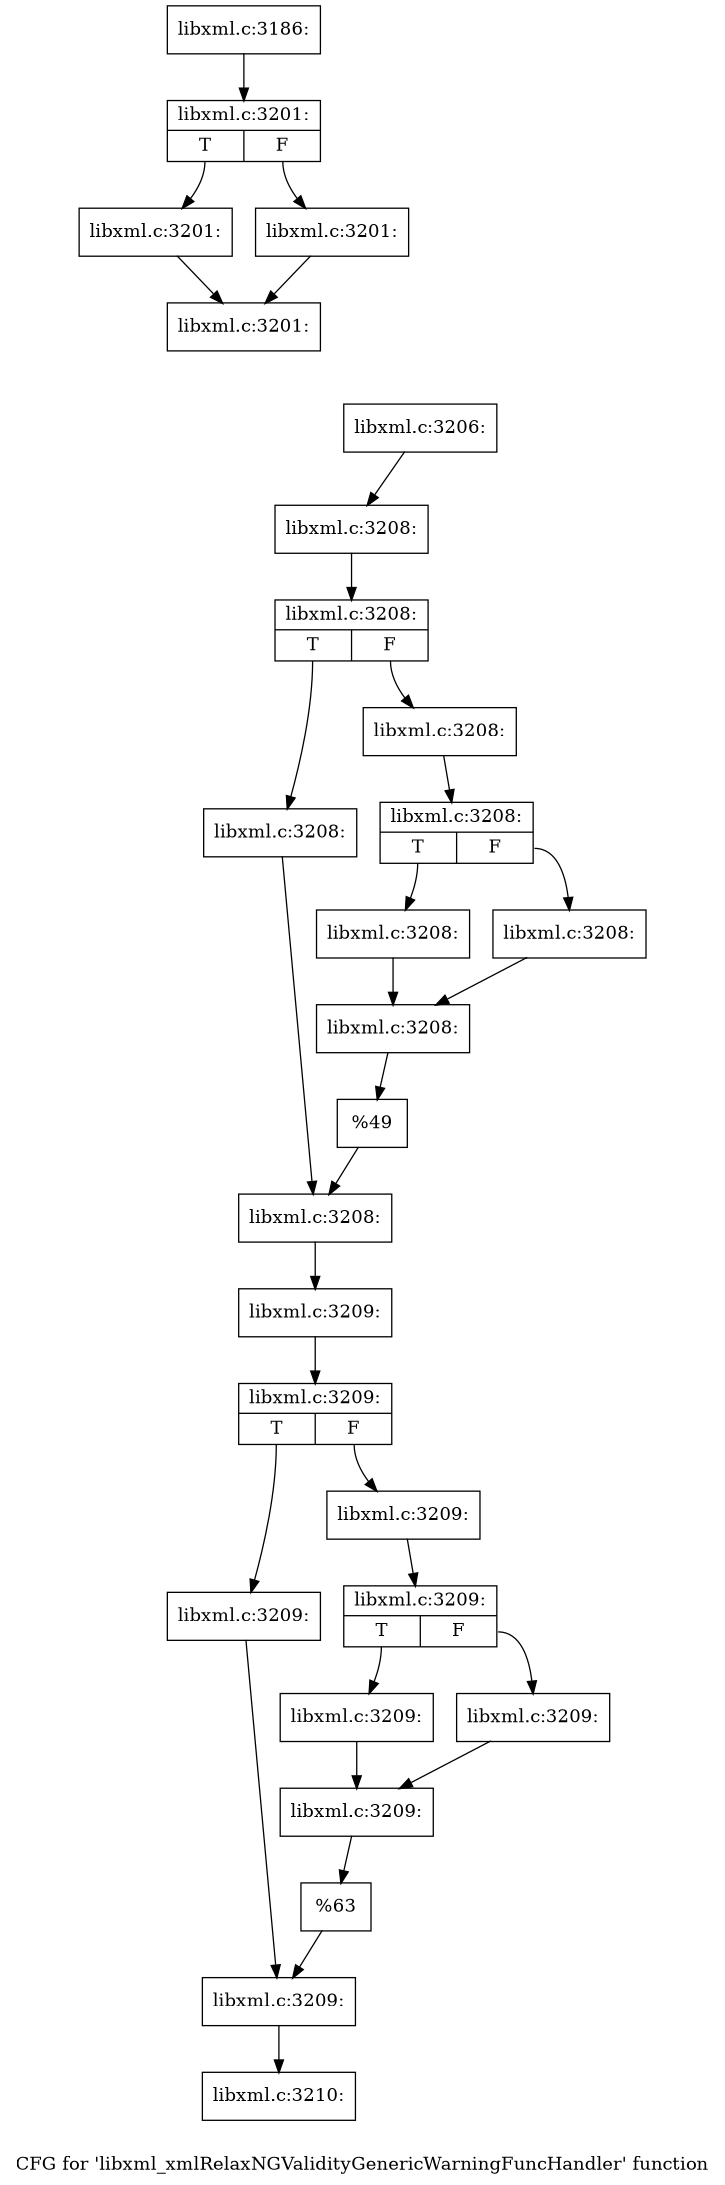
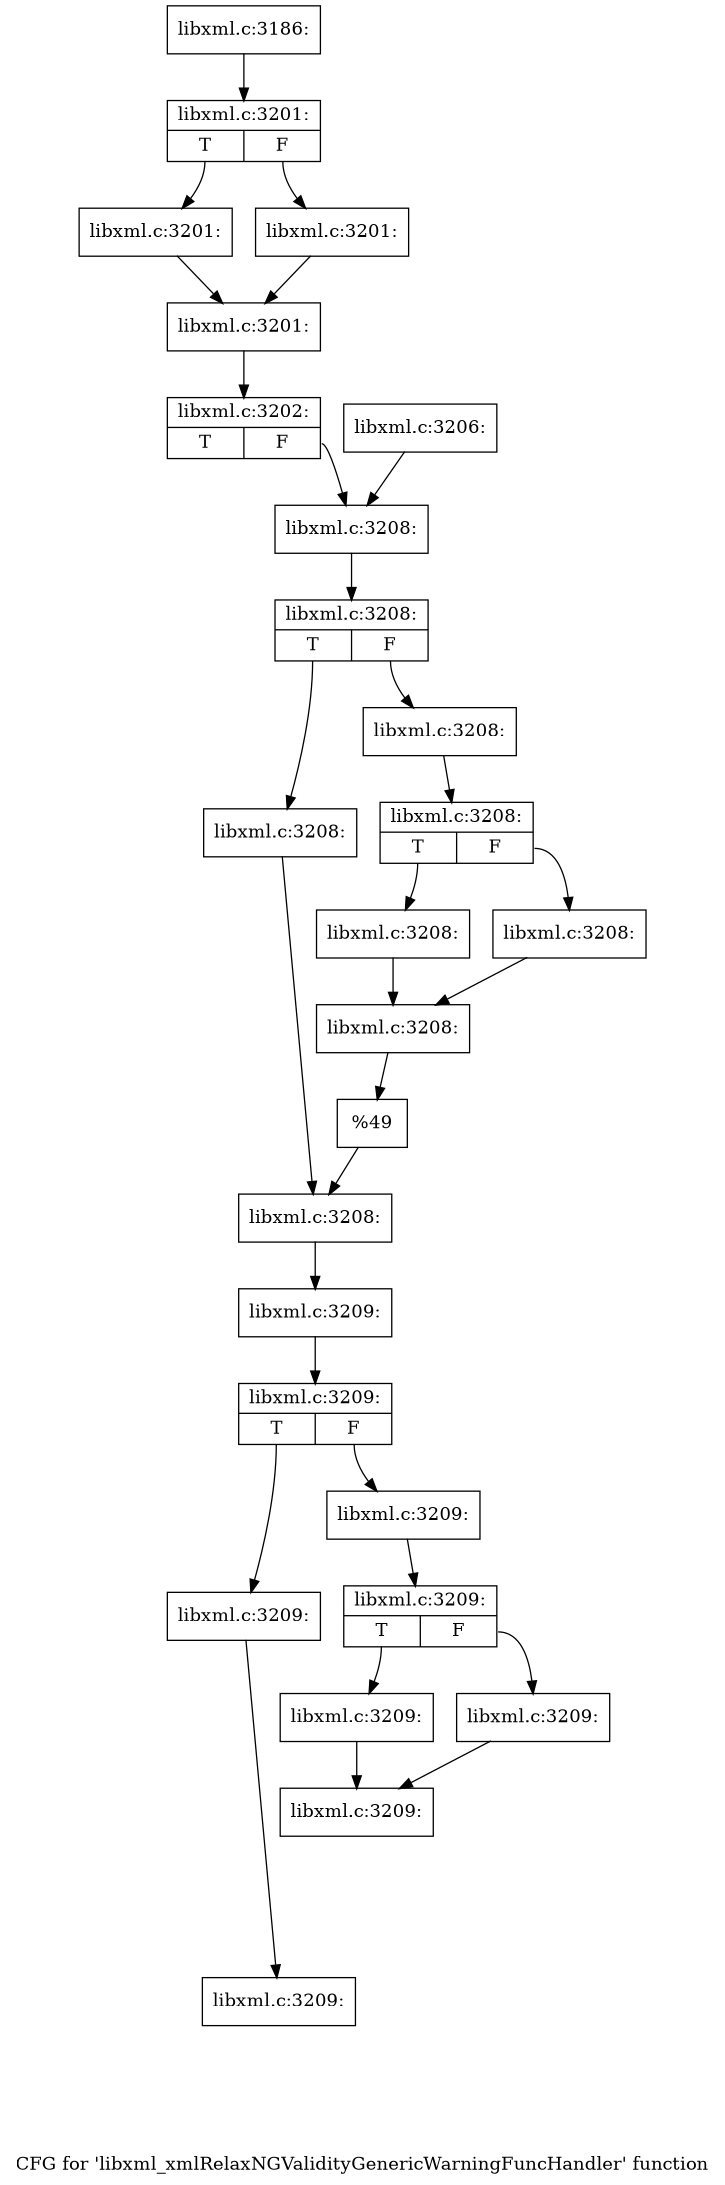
none -> (244, 428)
(336, 1907) -> none
(279, 2096) -> none
